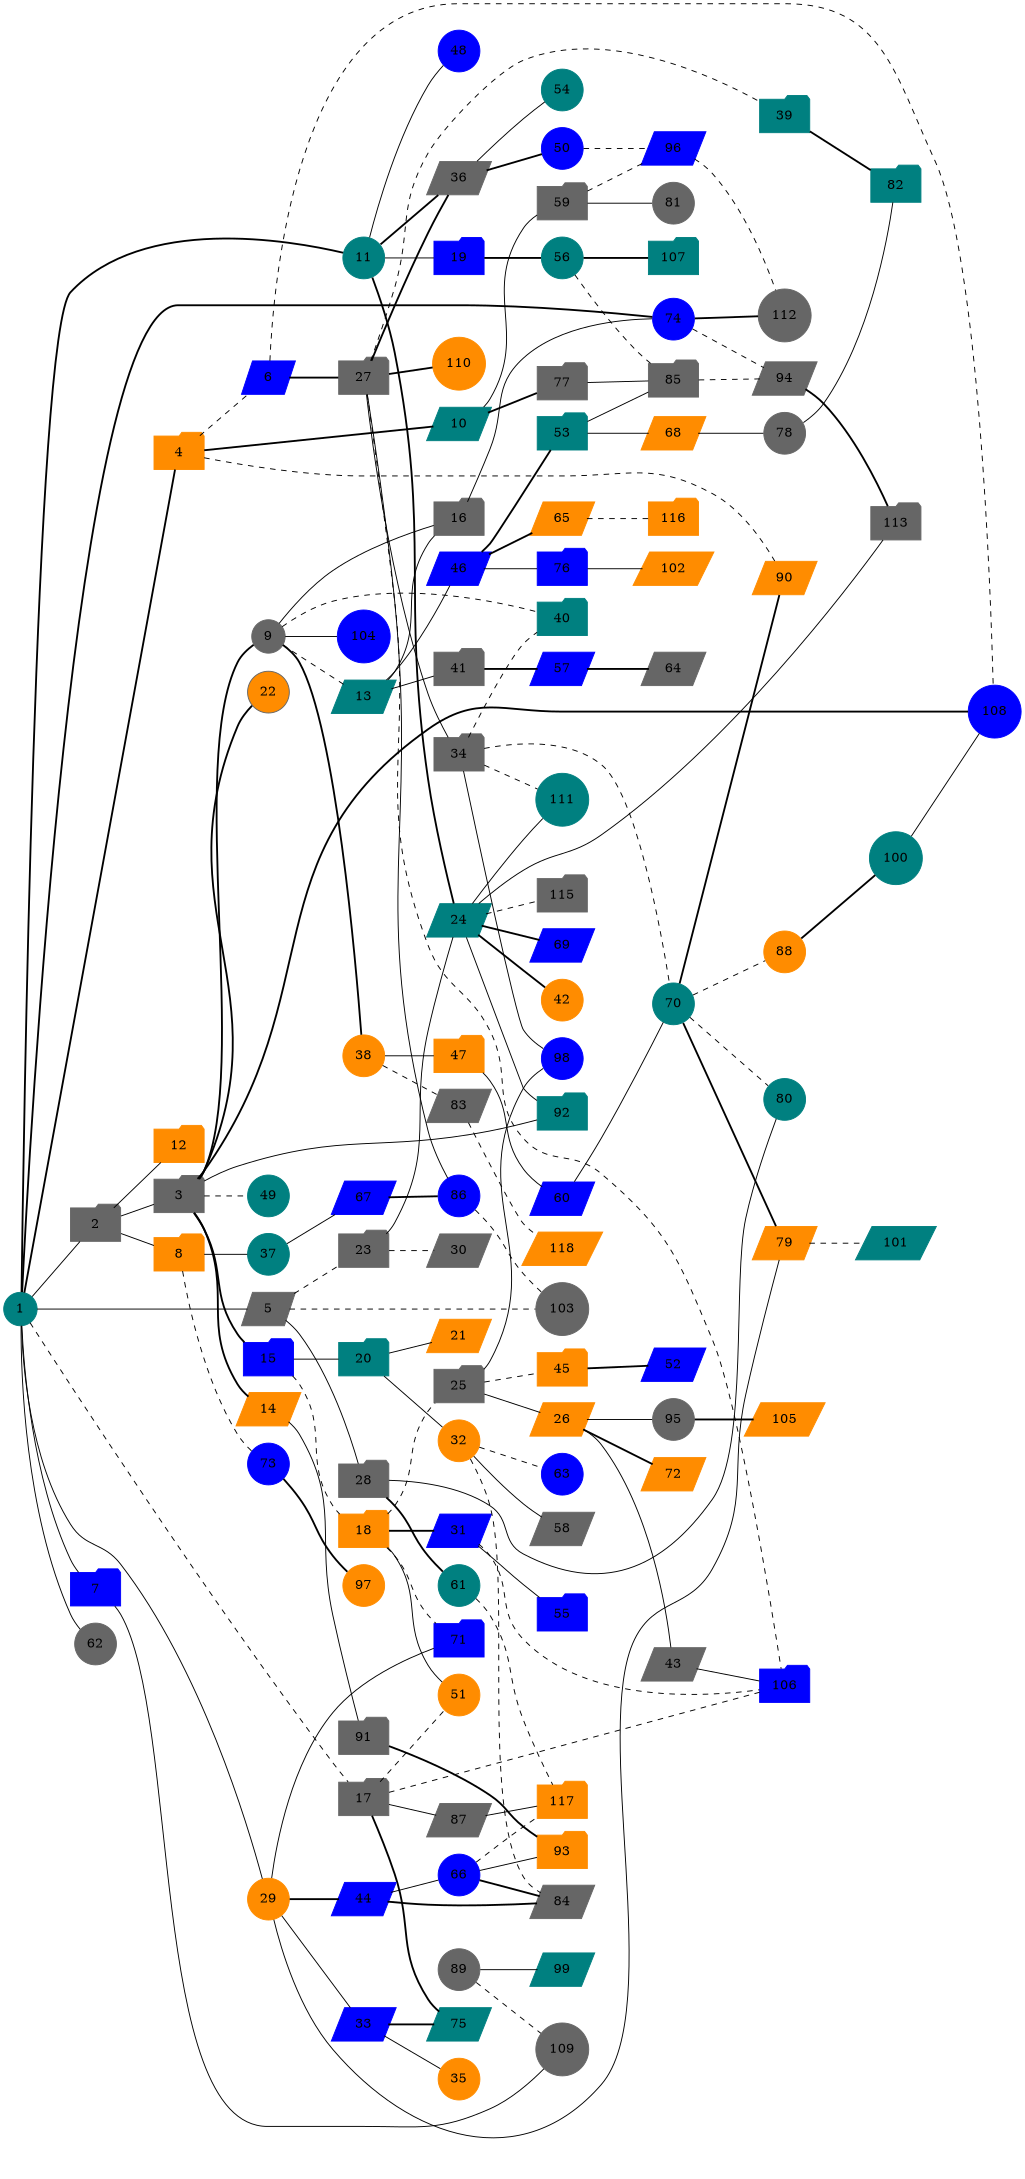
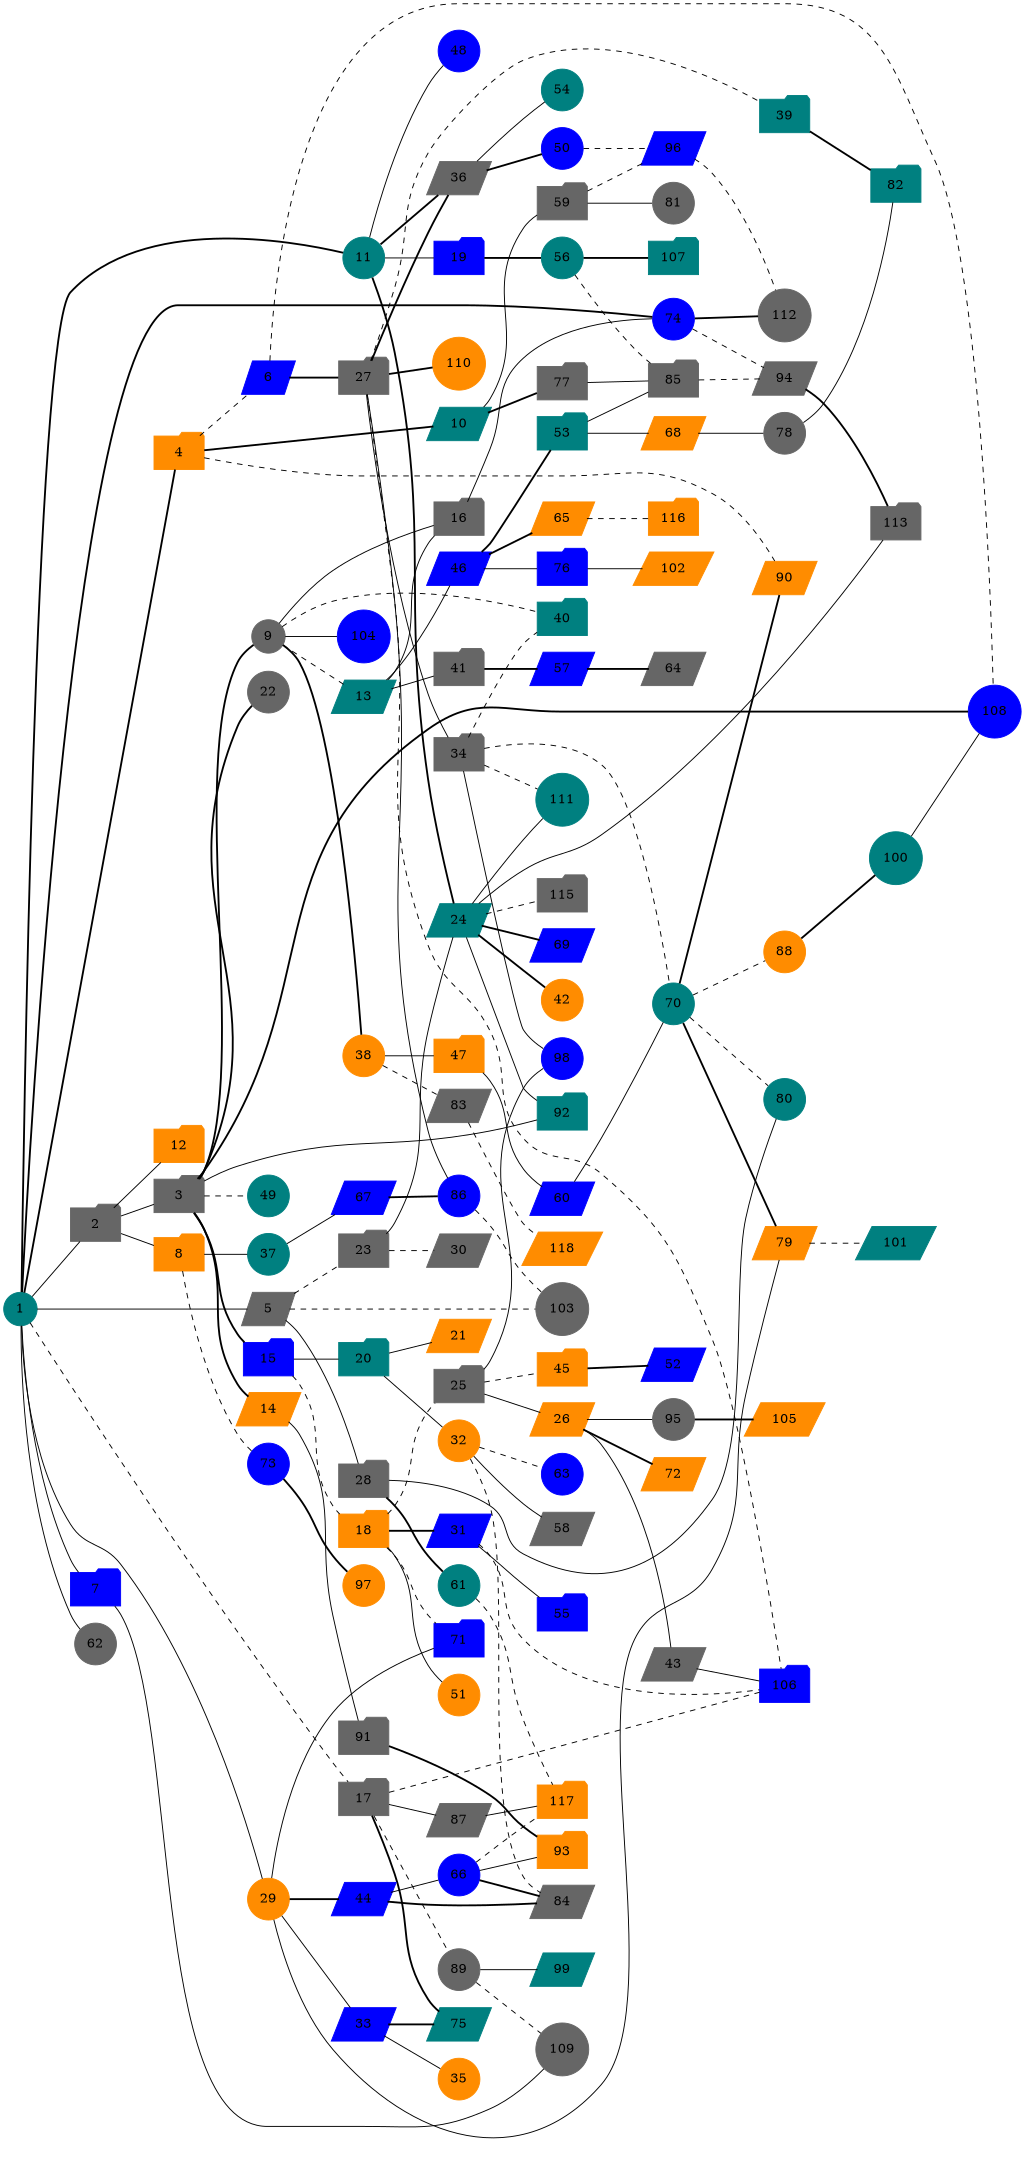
(268, 692) -> (268, 692)
(412, 1746) -> (409, 1880)
